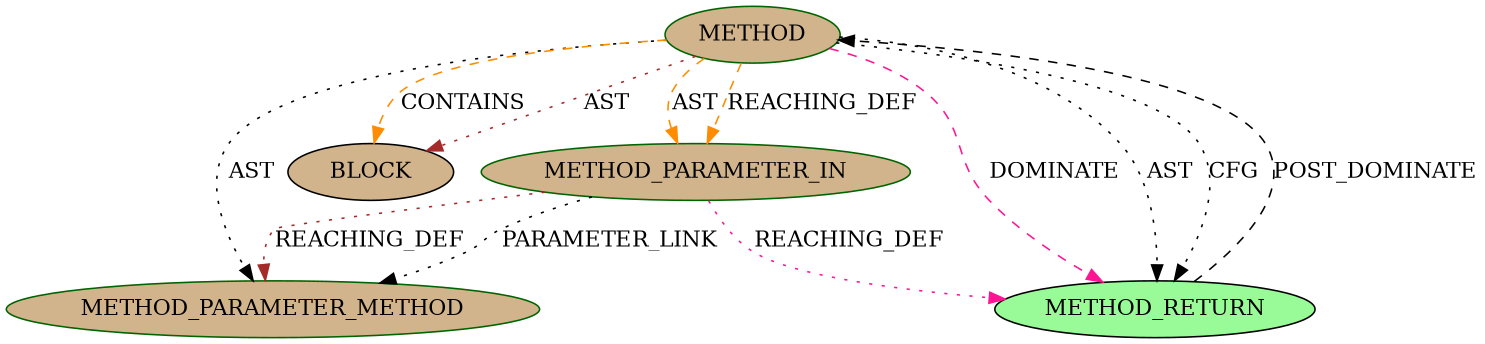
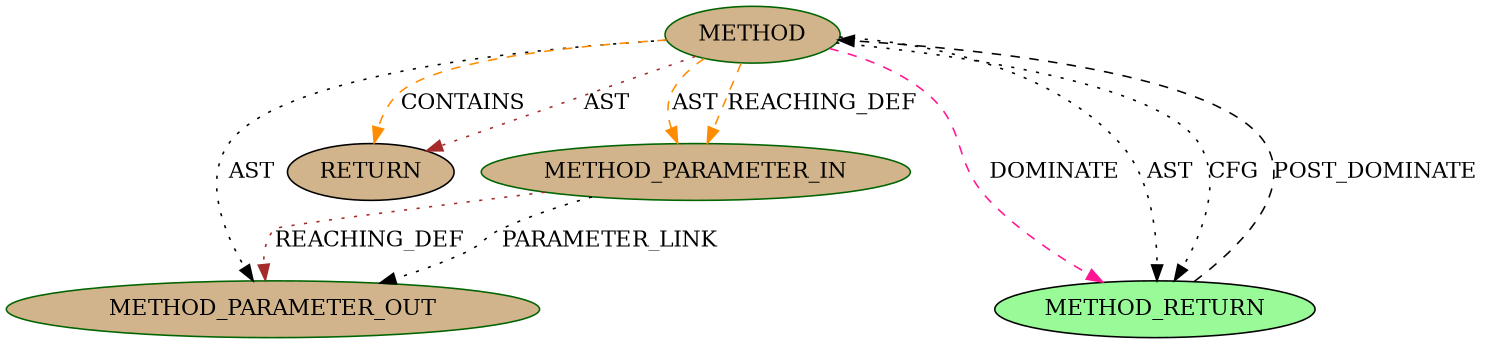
(371, 172) -> (371, 172)
(836, 278) -> none
(273, 309) -> (273, 309)
